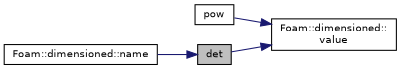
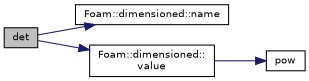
(248, 20) -> (235, 61)
(172, 55) -> (61, 31)
